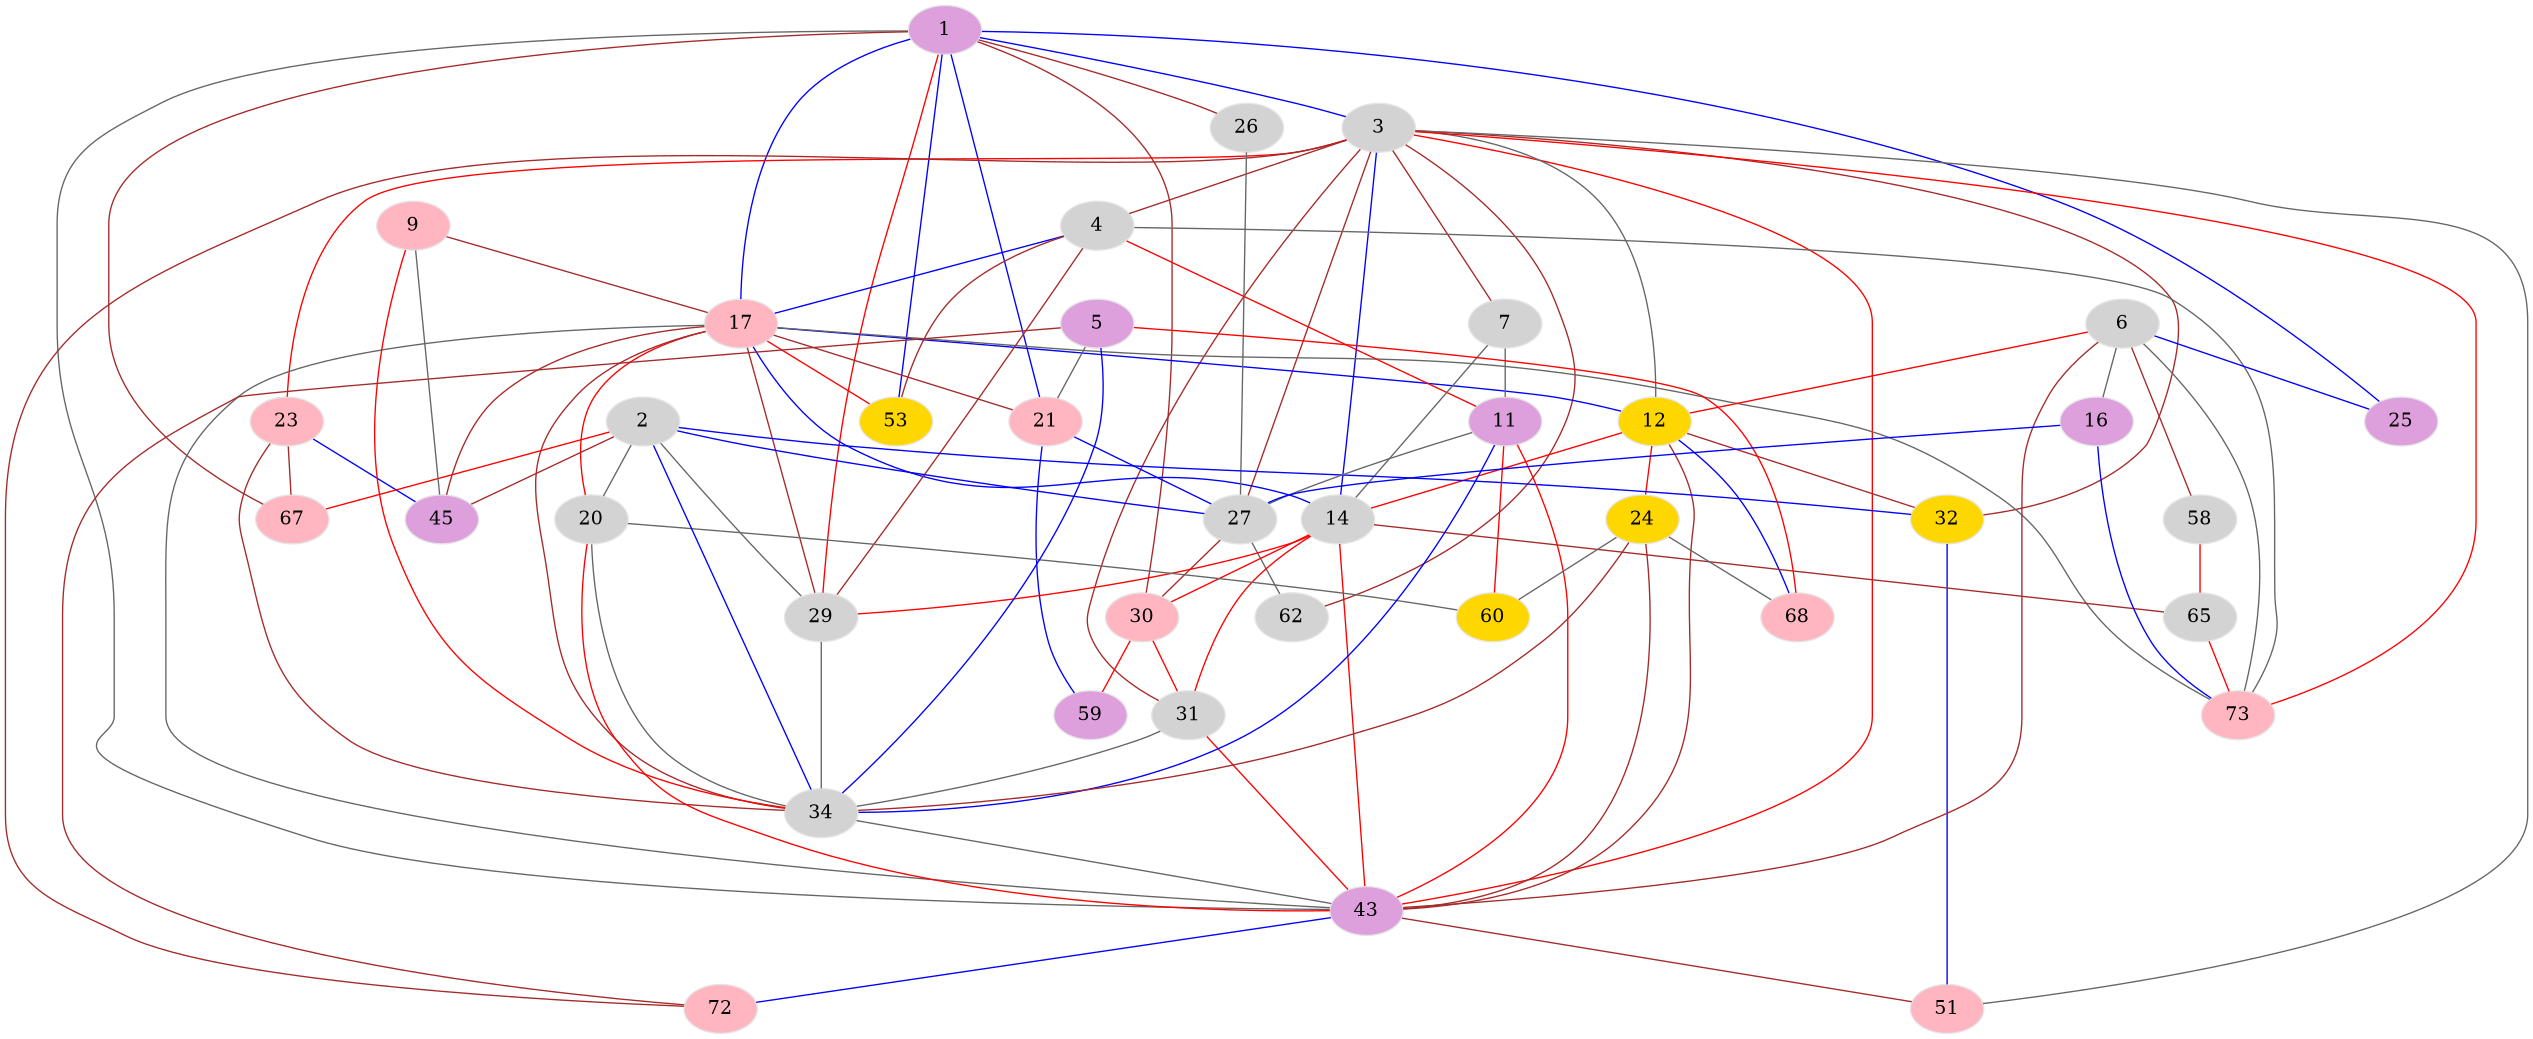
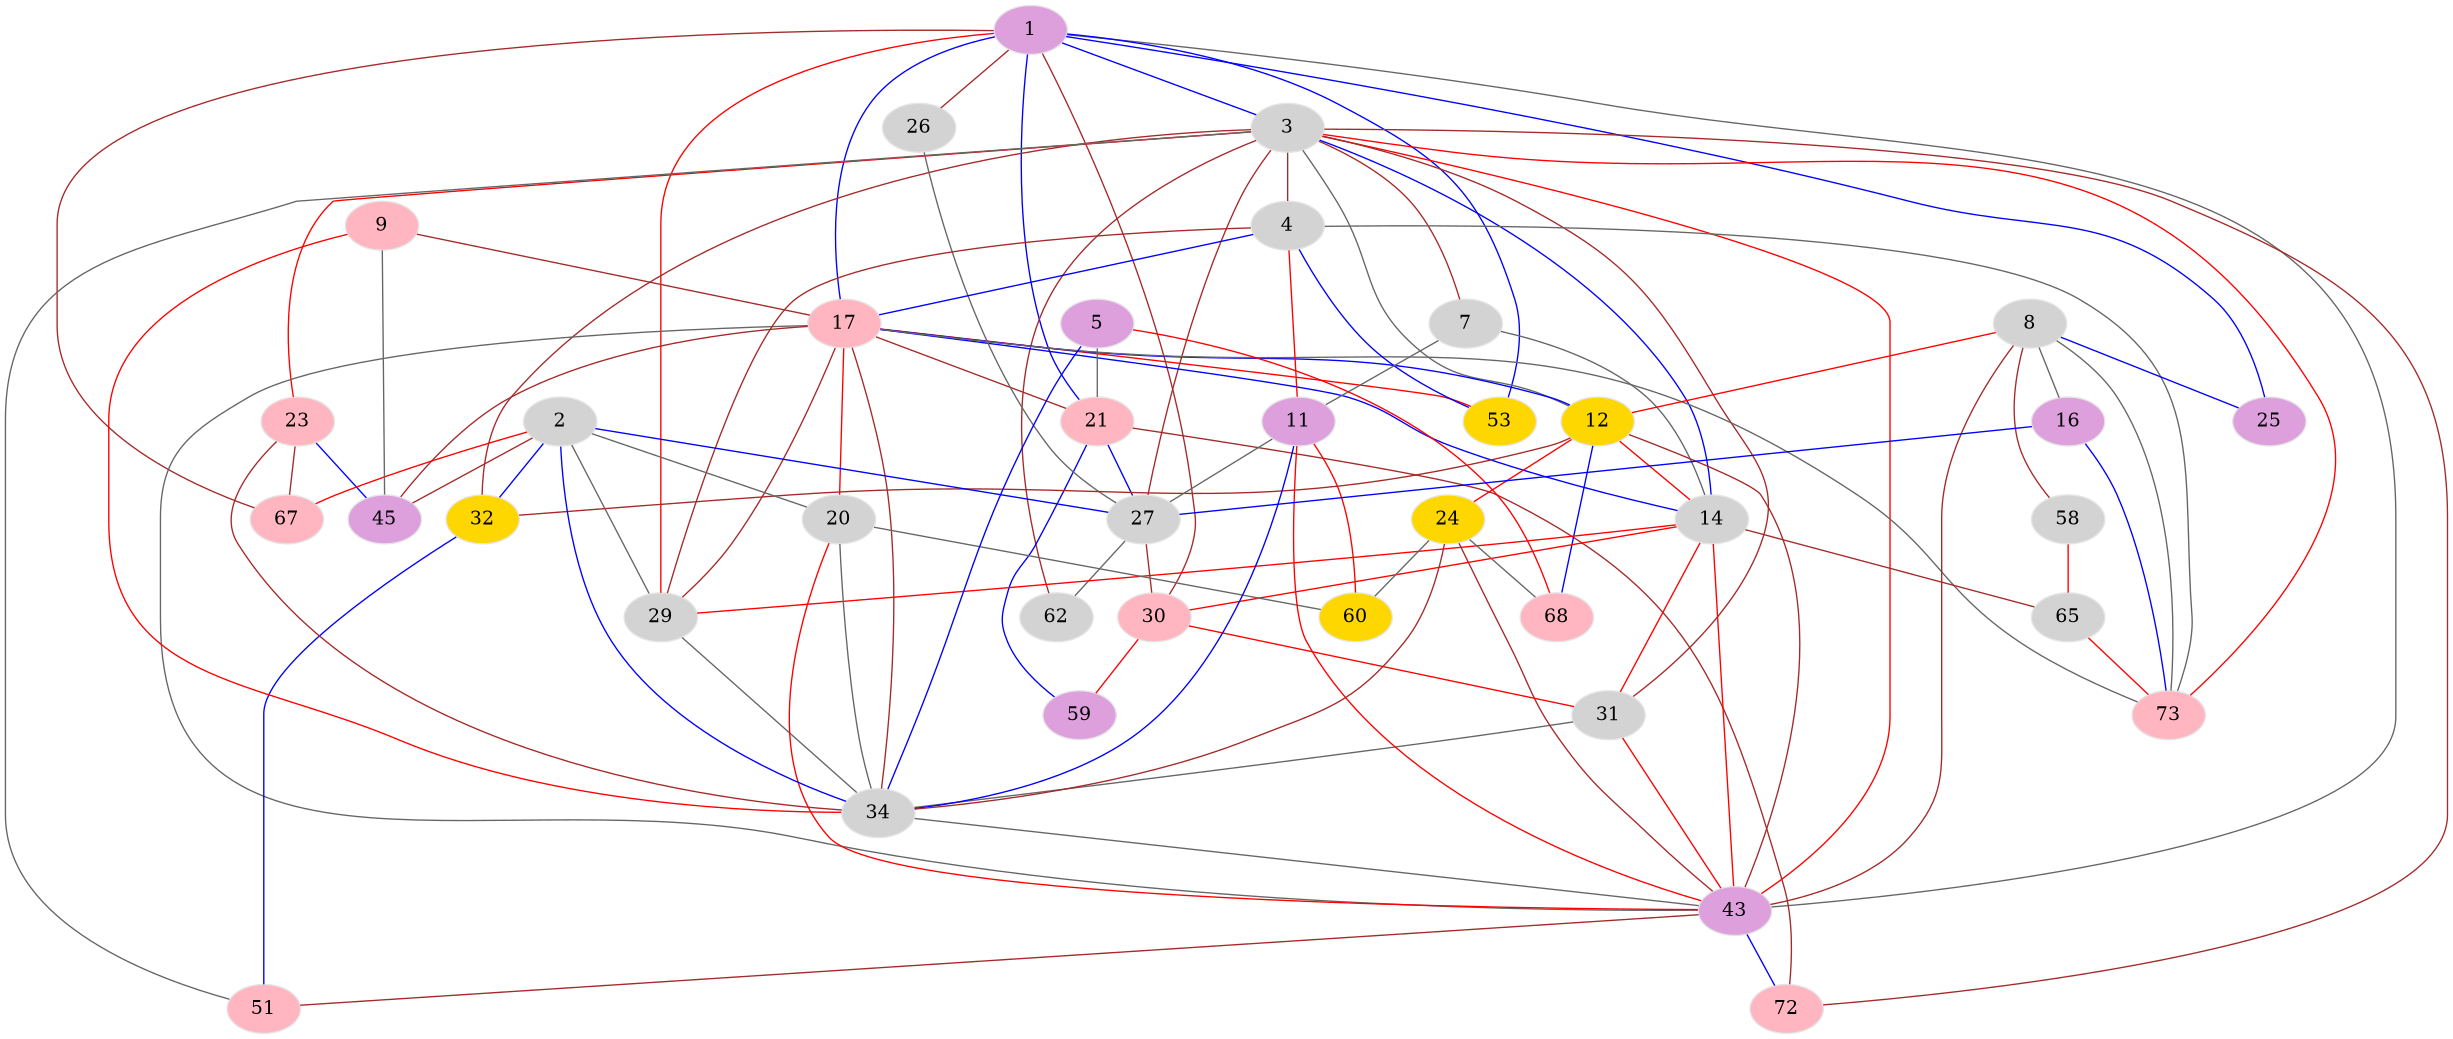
(959, 293) -> (1369, 345)
(2123, 324) -> (2030, 324)
(132, 461) -> (1597, 555)
